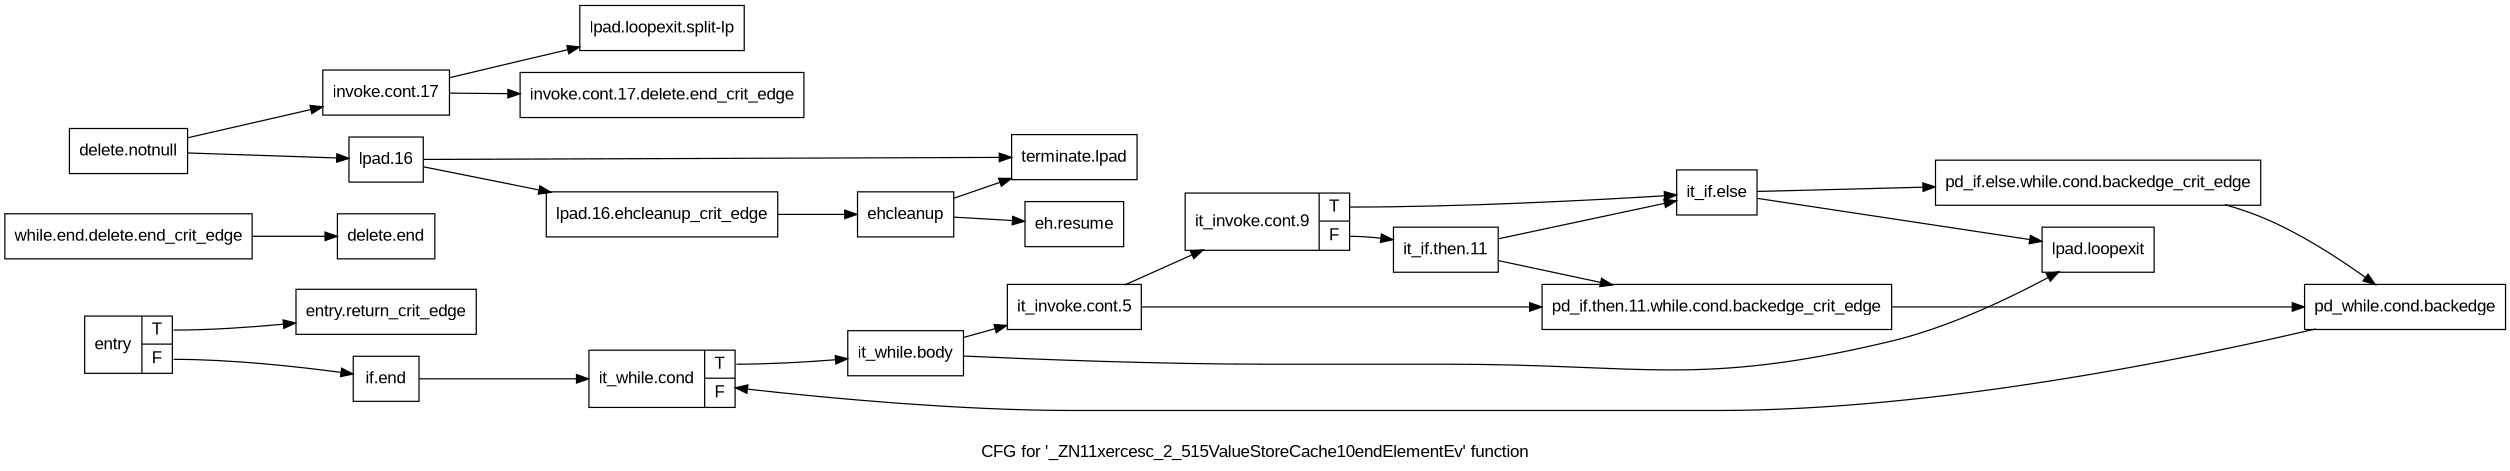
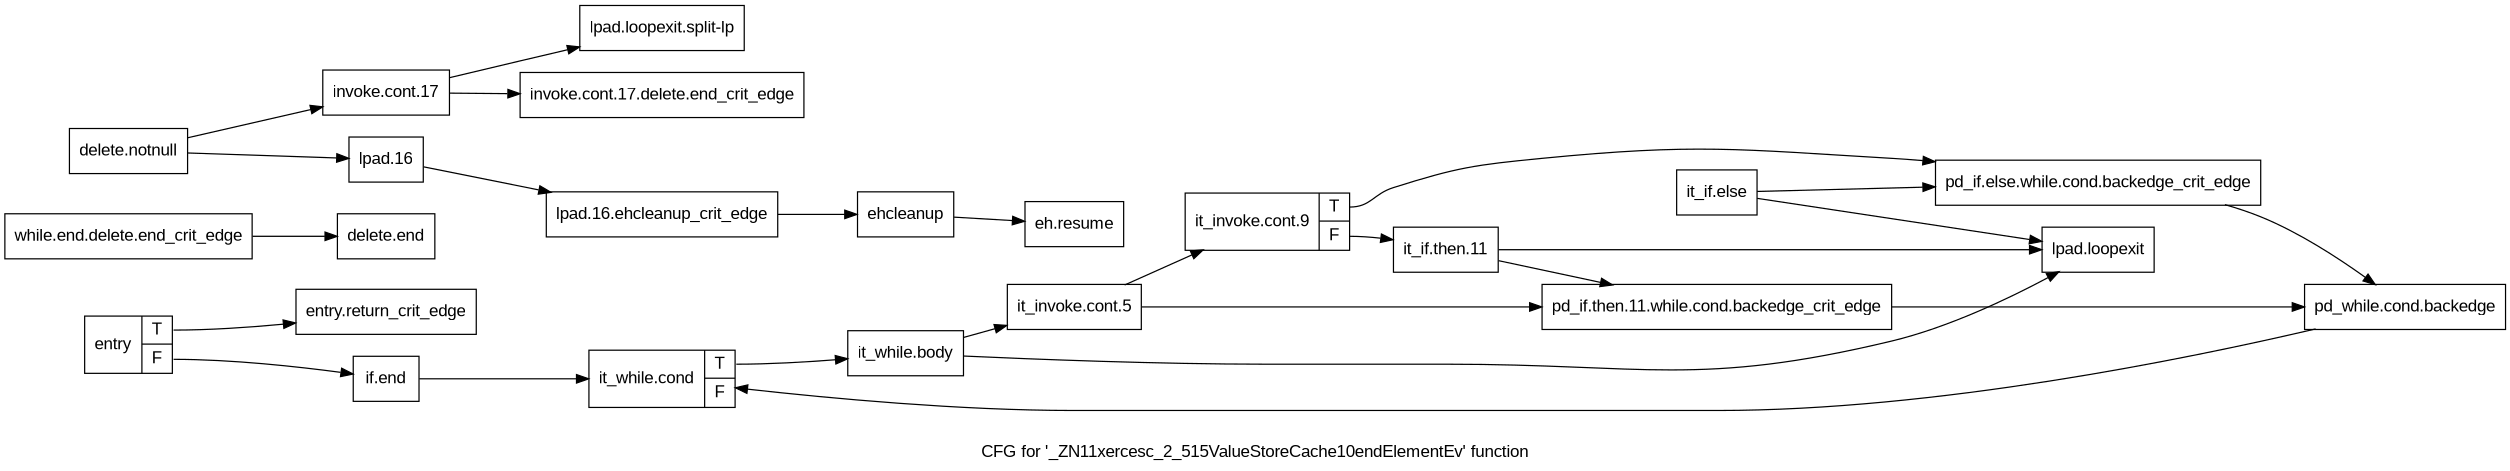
(1074, 157) -> none
(1507, 204) -> (1632, 151)
(1581, 221) -> (1764, 250)
